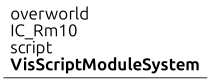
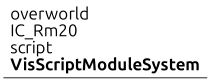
(44, 31) -> (44, 31)
